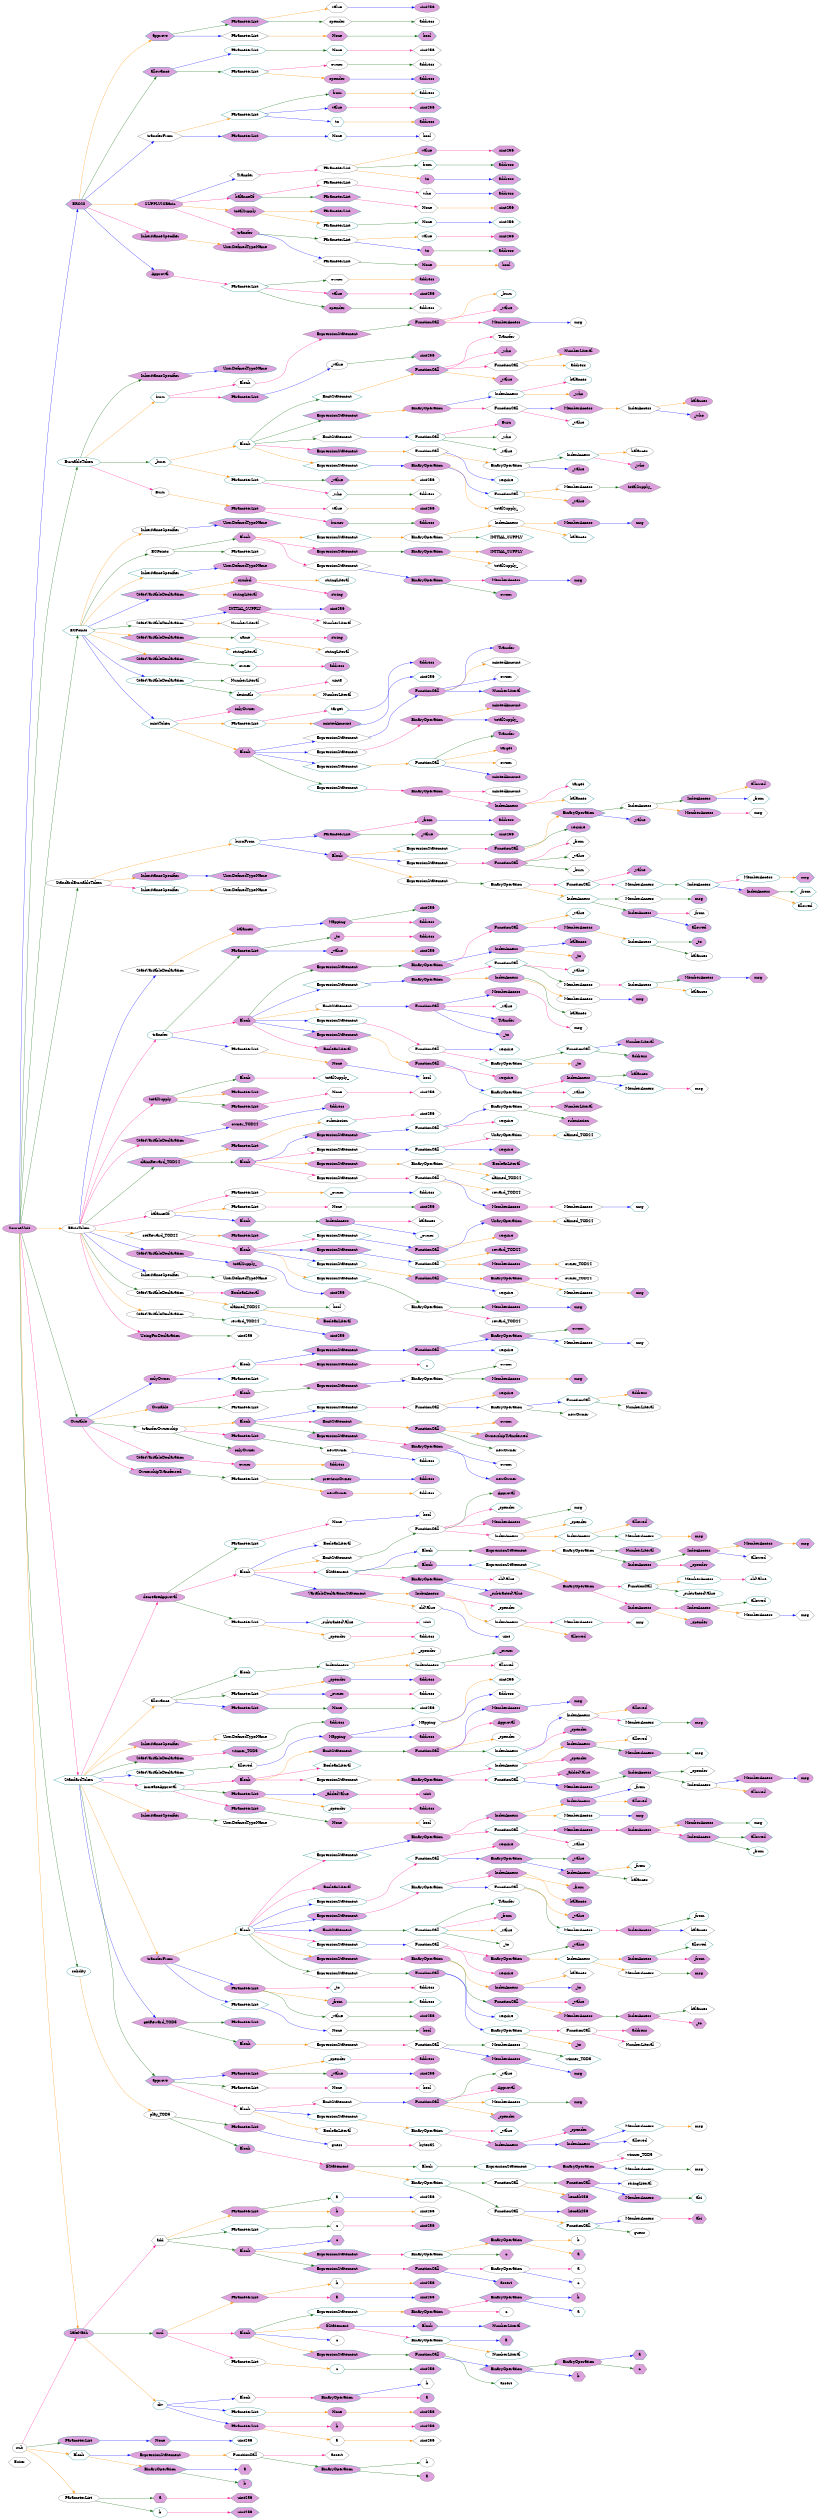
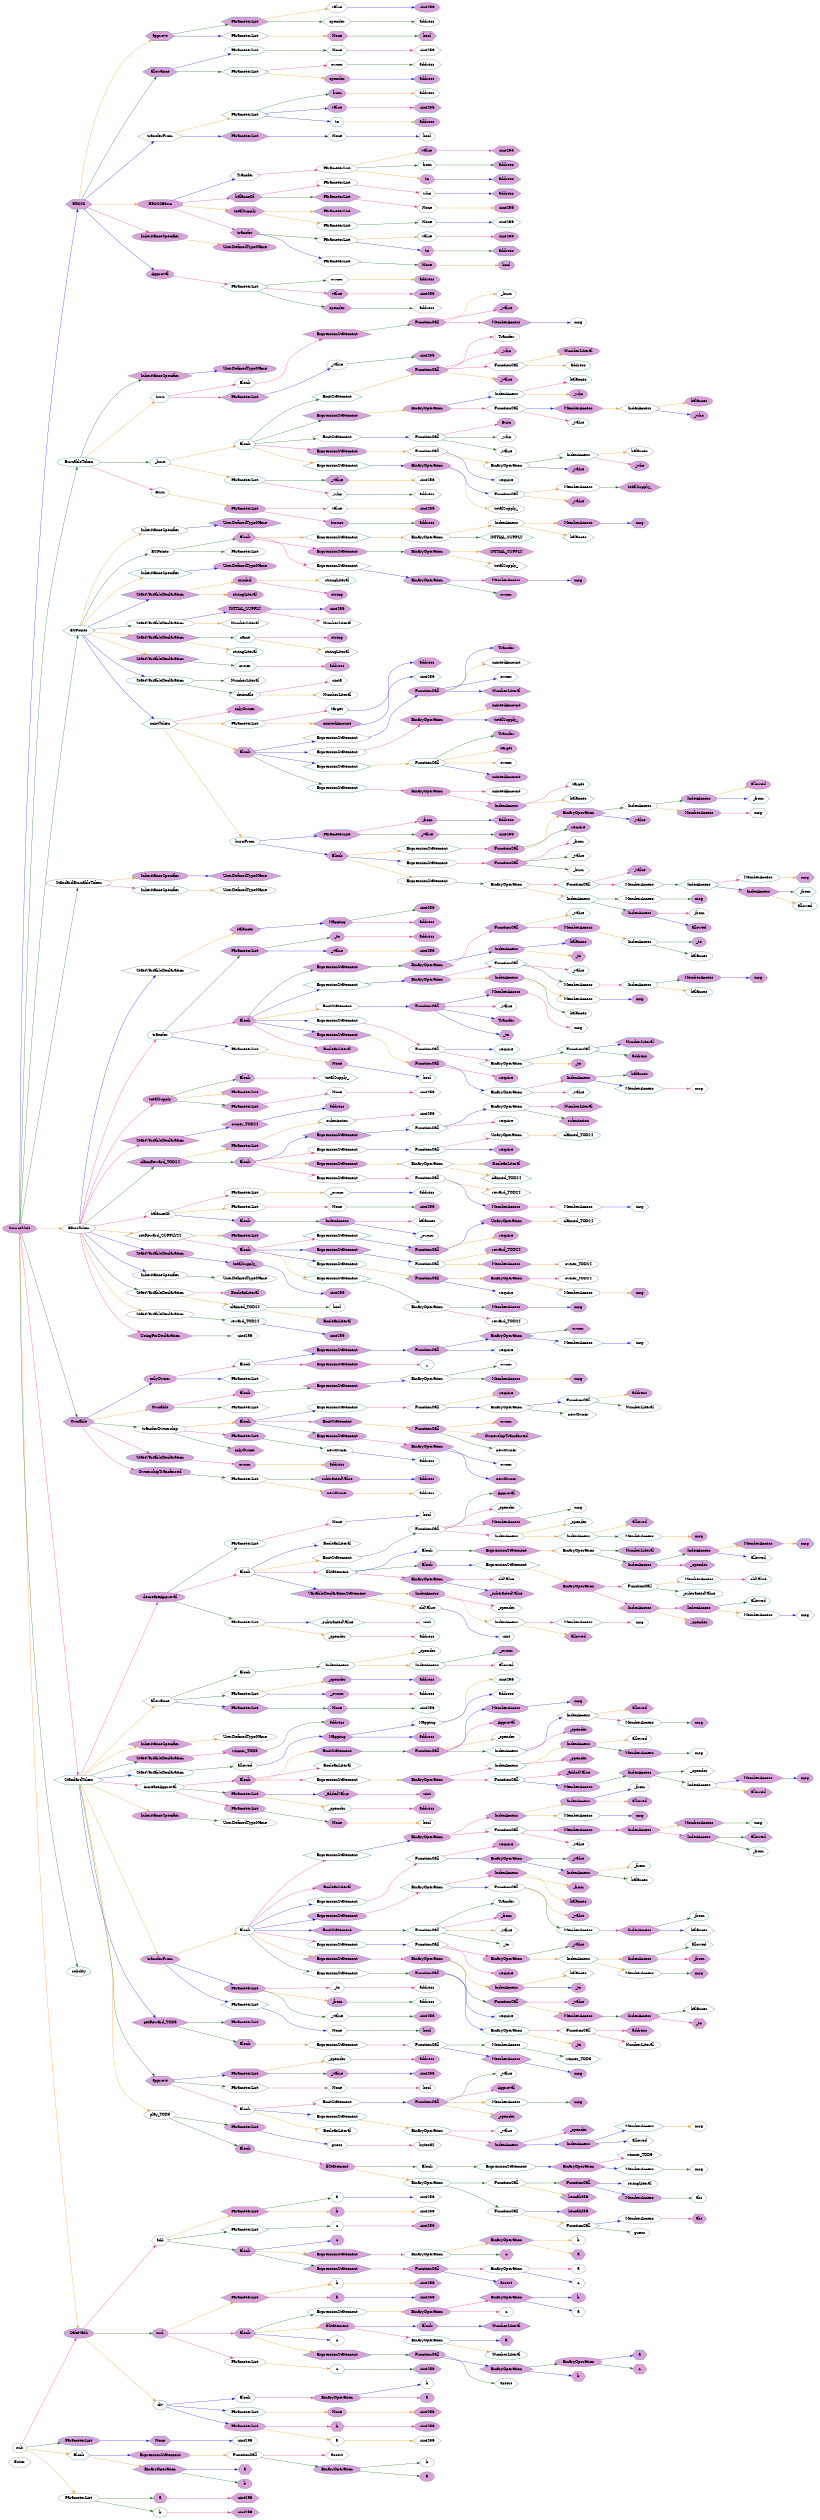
(160, 204) -> (160, 204)
(159, 859) -> (202, 782)
(160, 1236) -> (160, 1236)
(337, 1479) -> (337, 1479)
(100, 2051) -> (112, 2004)
